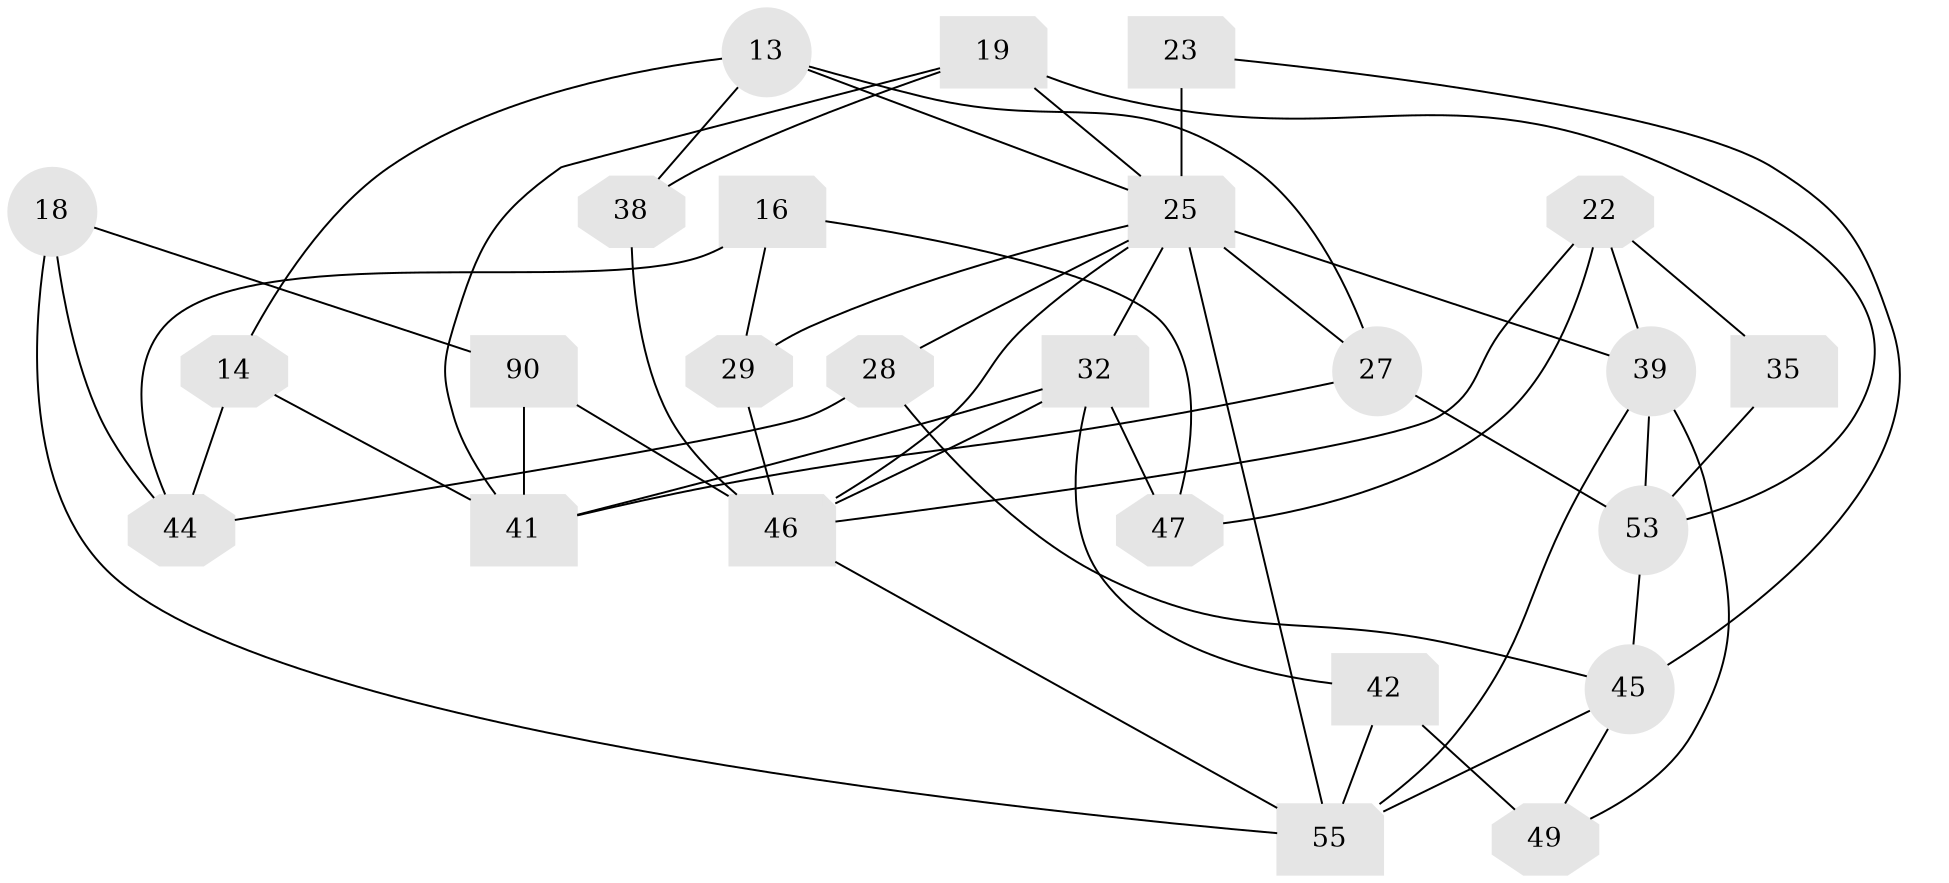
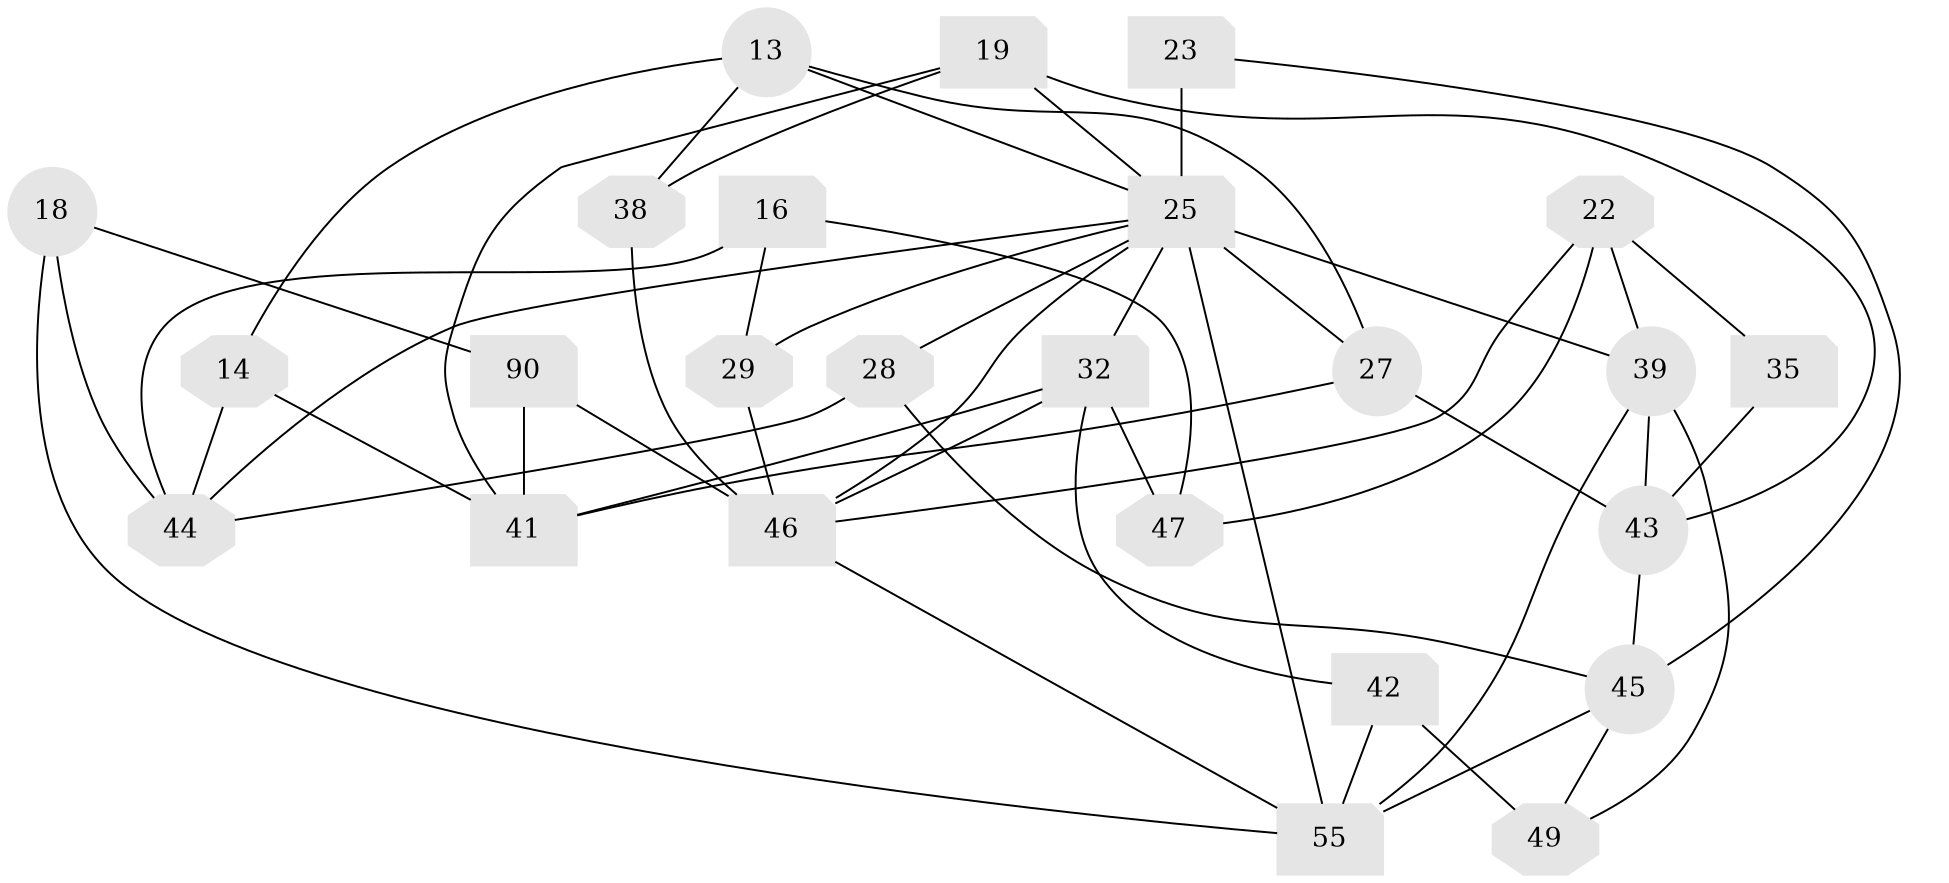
none -> (666, 285)
(1643, 530) -> (1643, 530)
